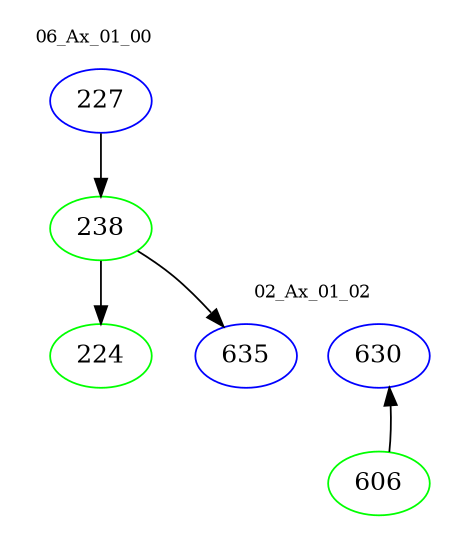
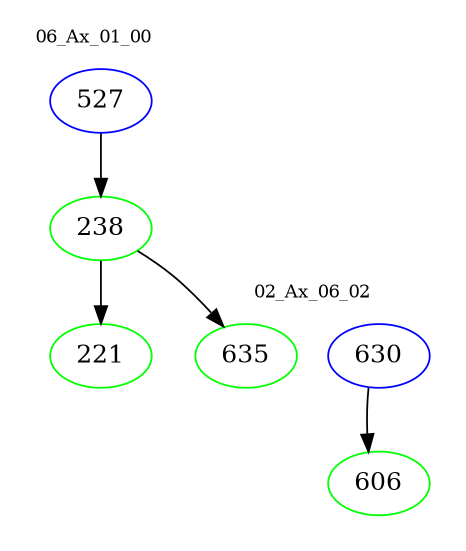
(101, 101) -> (101, 101)
(313, 293) -> (313, 293)
(101, 356) -> (101, 356)
(246, 356) -> (246, 356)
(391, 429) -> (367, 411)
